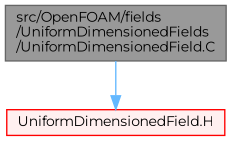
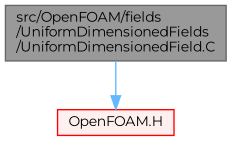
(116, 123) -> (116, 123)
